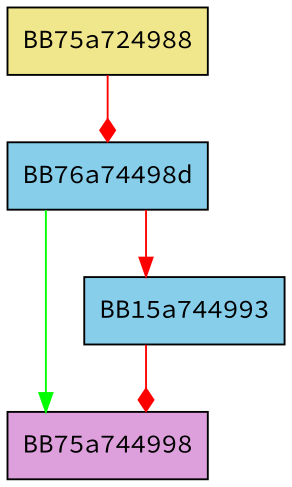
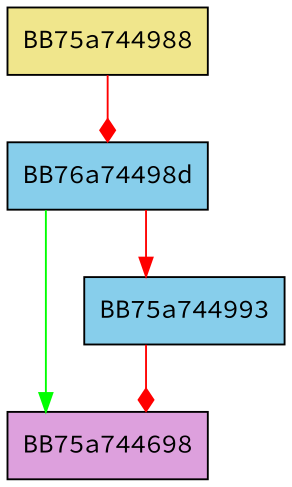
(108, 41) -> (108, 41)
(184, 311) -> (184, 311)
(108, 446) -> (108, 446)
